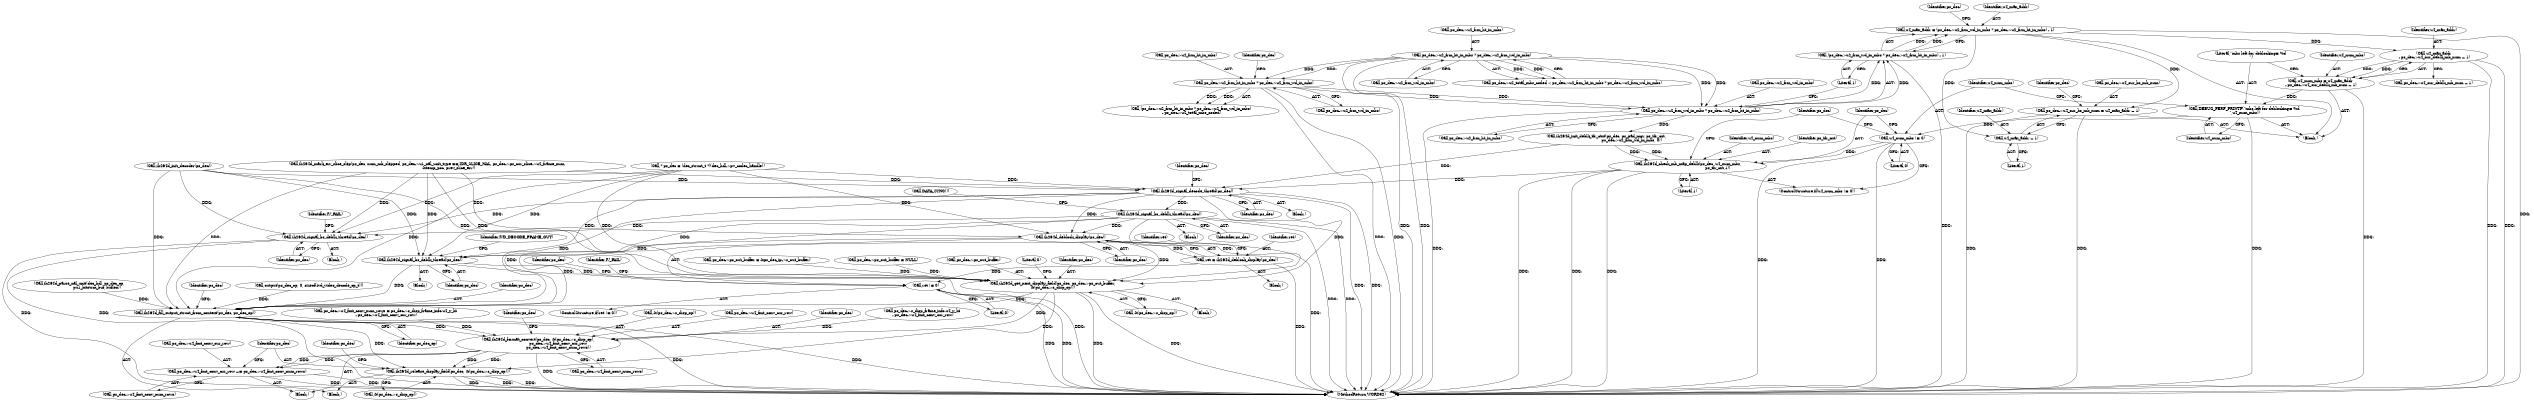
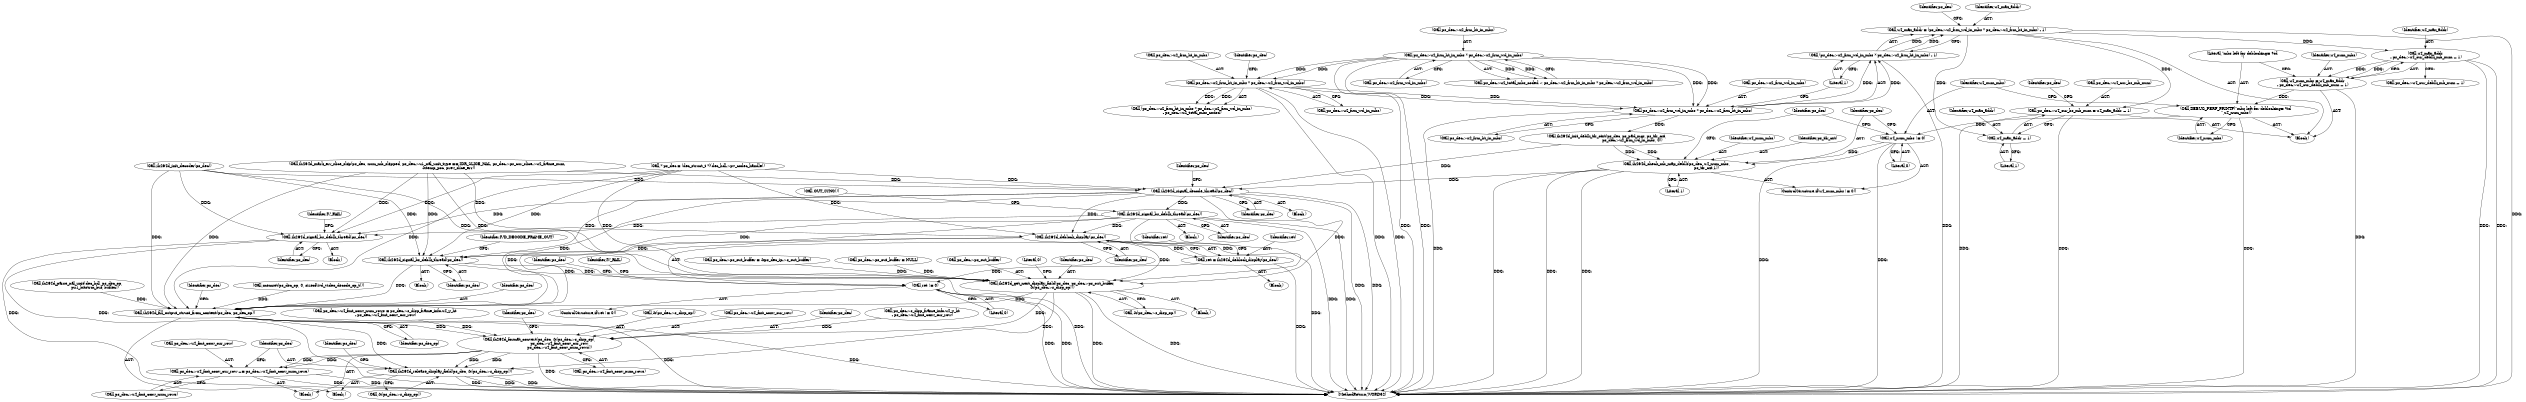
(1925, 166) -> (1925, 166)
(931, 191) -> (821, 191)
(309, 286) -> (308, 286)
